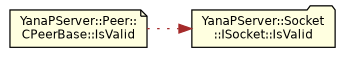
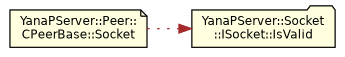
(78, 29) -> (78, 29)
